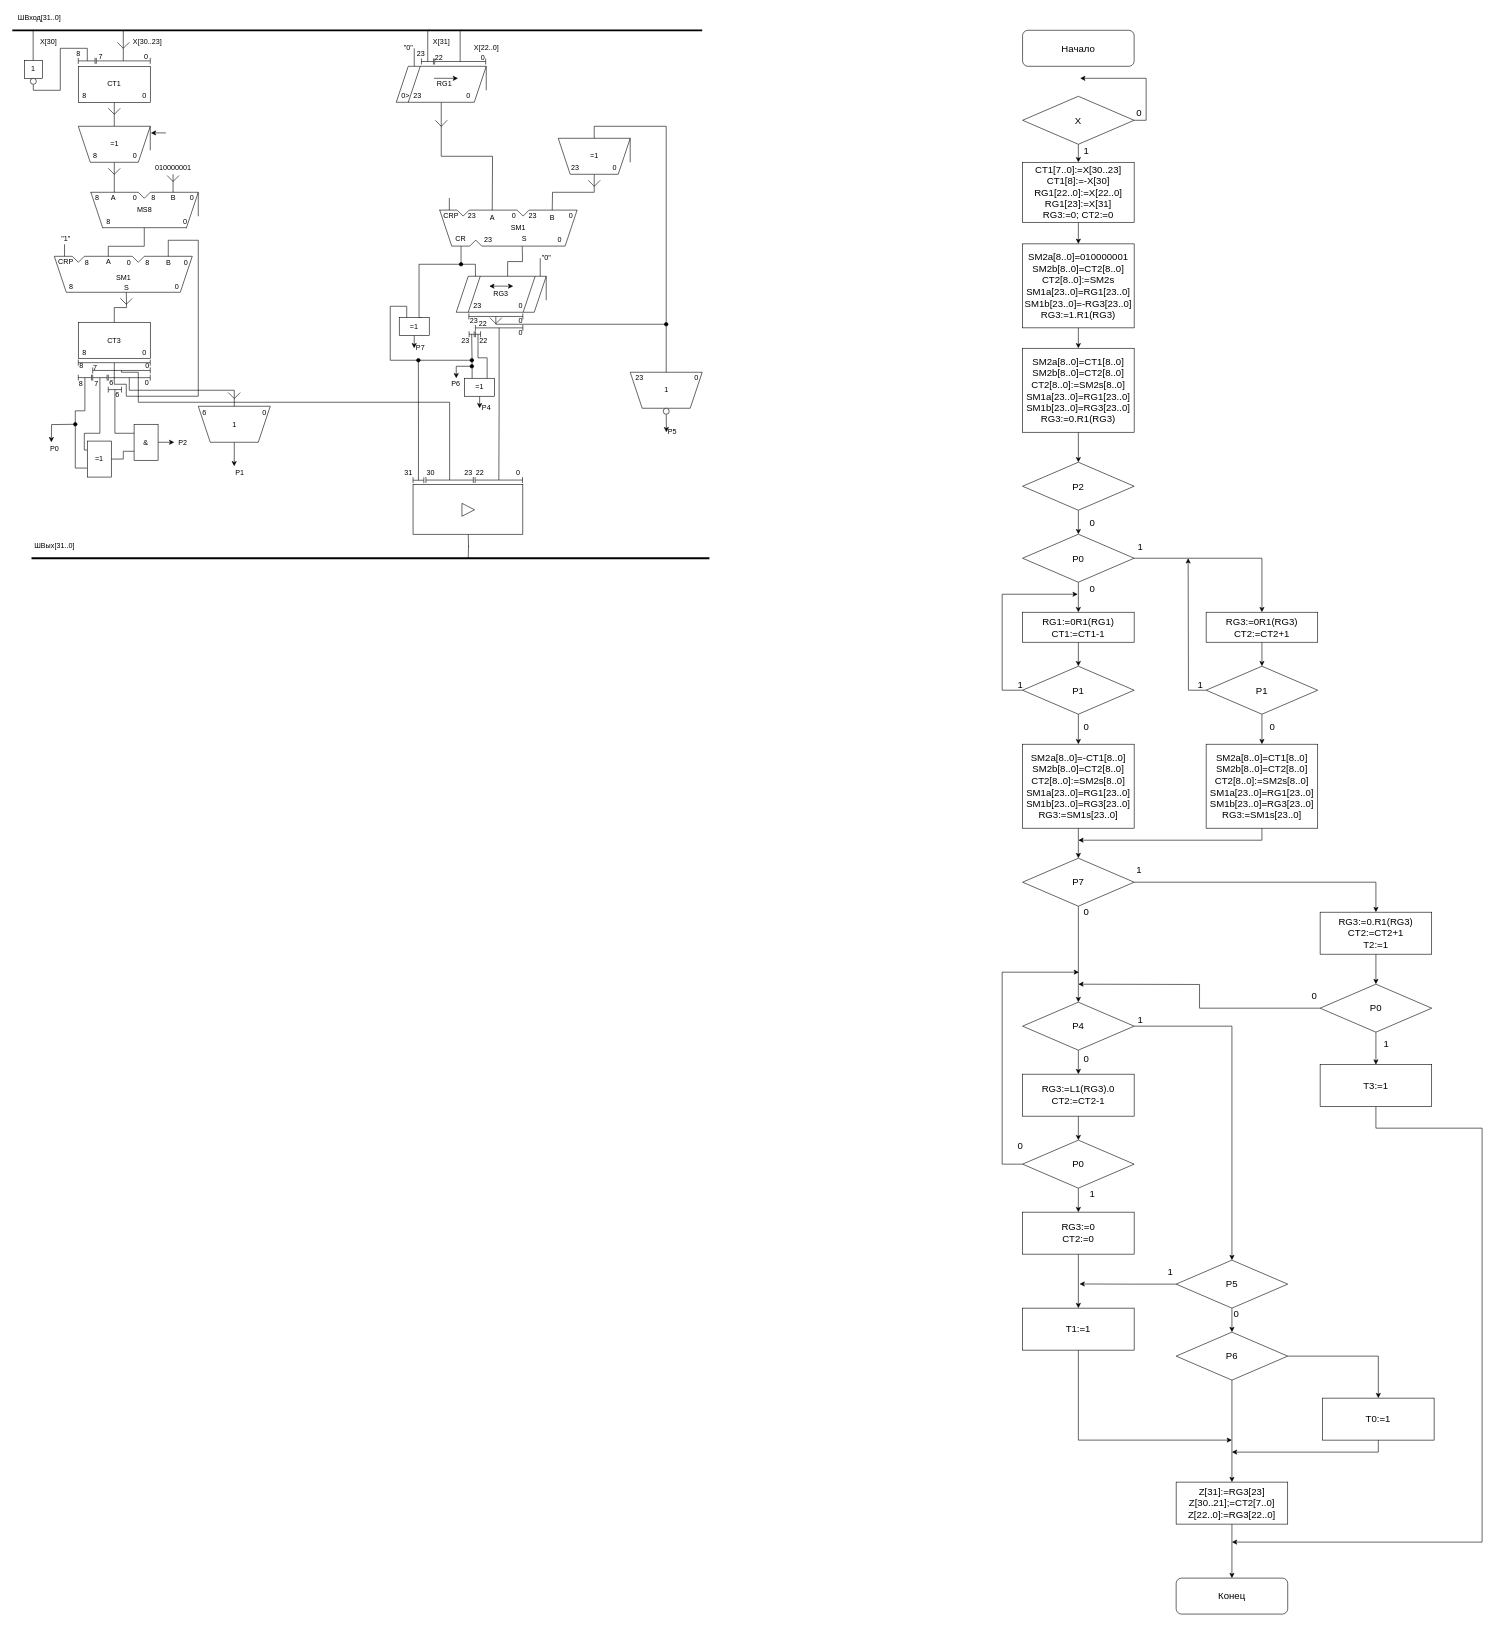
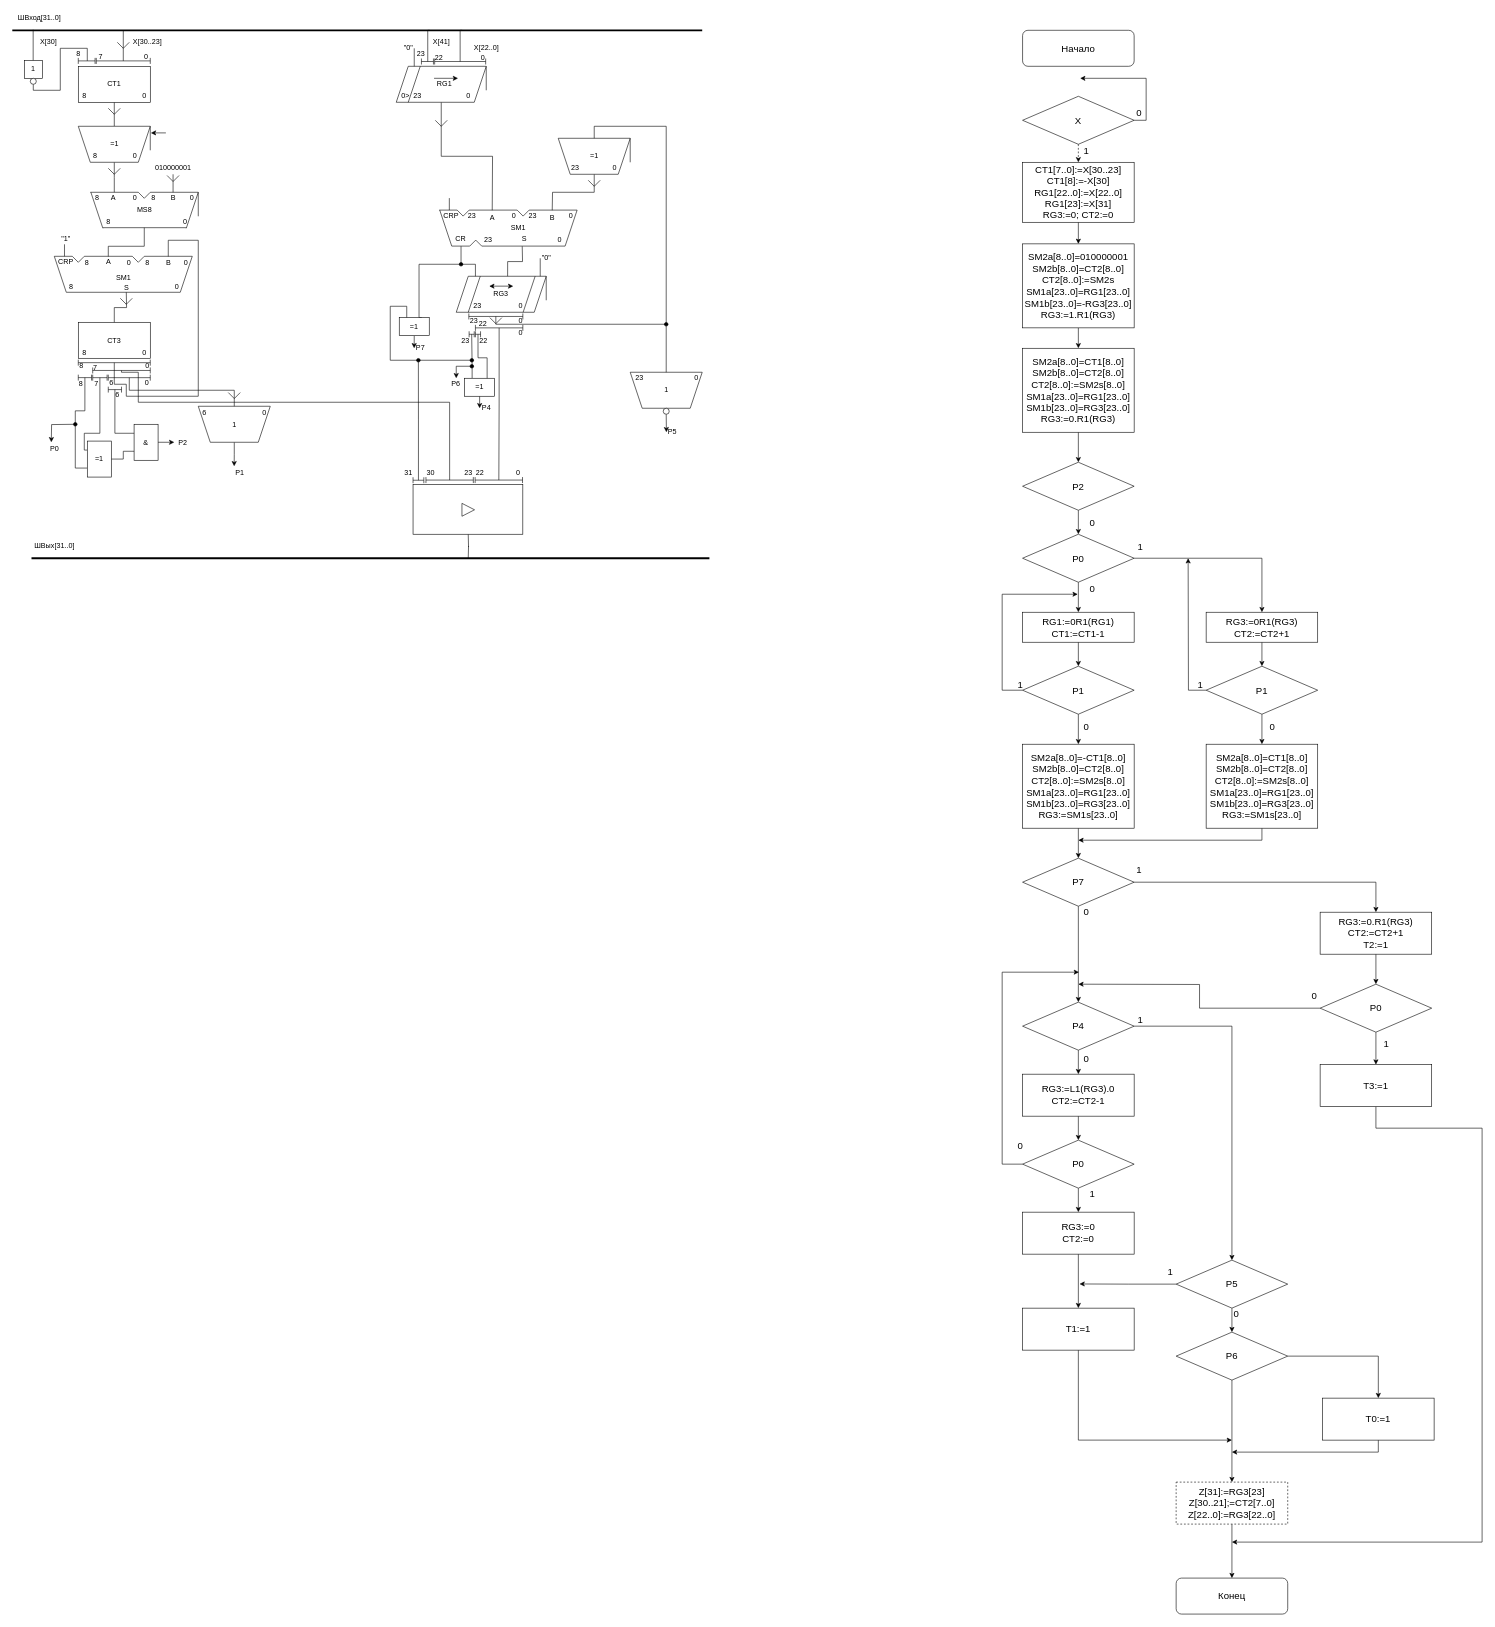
(442, 42) -> (442, 42)
(1079, 151) -> (1079, 151)
(1232, 1503) -> (1232, 1503)
